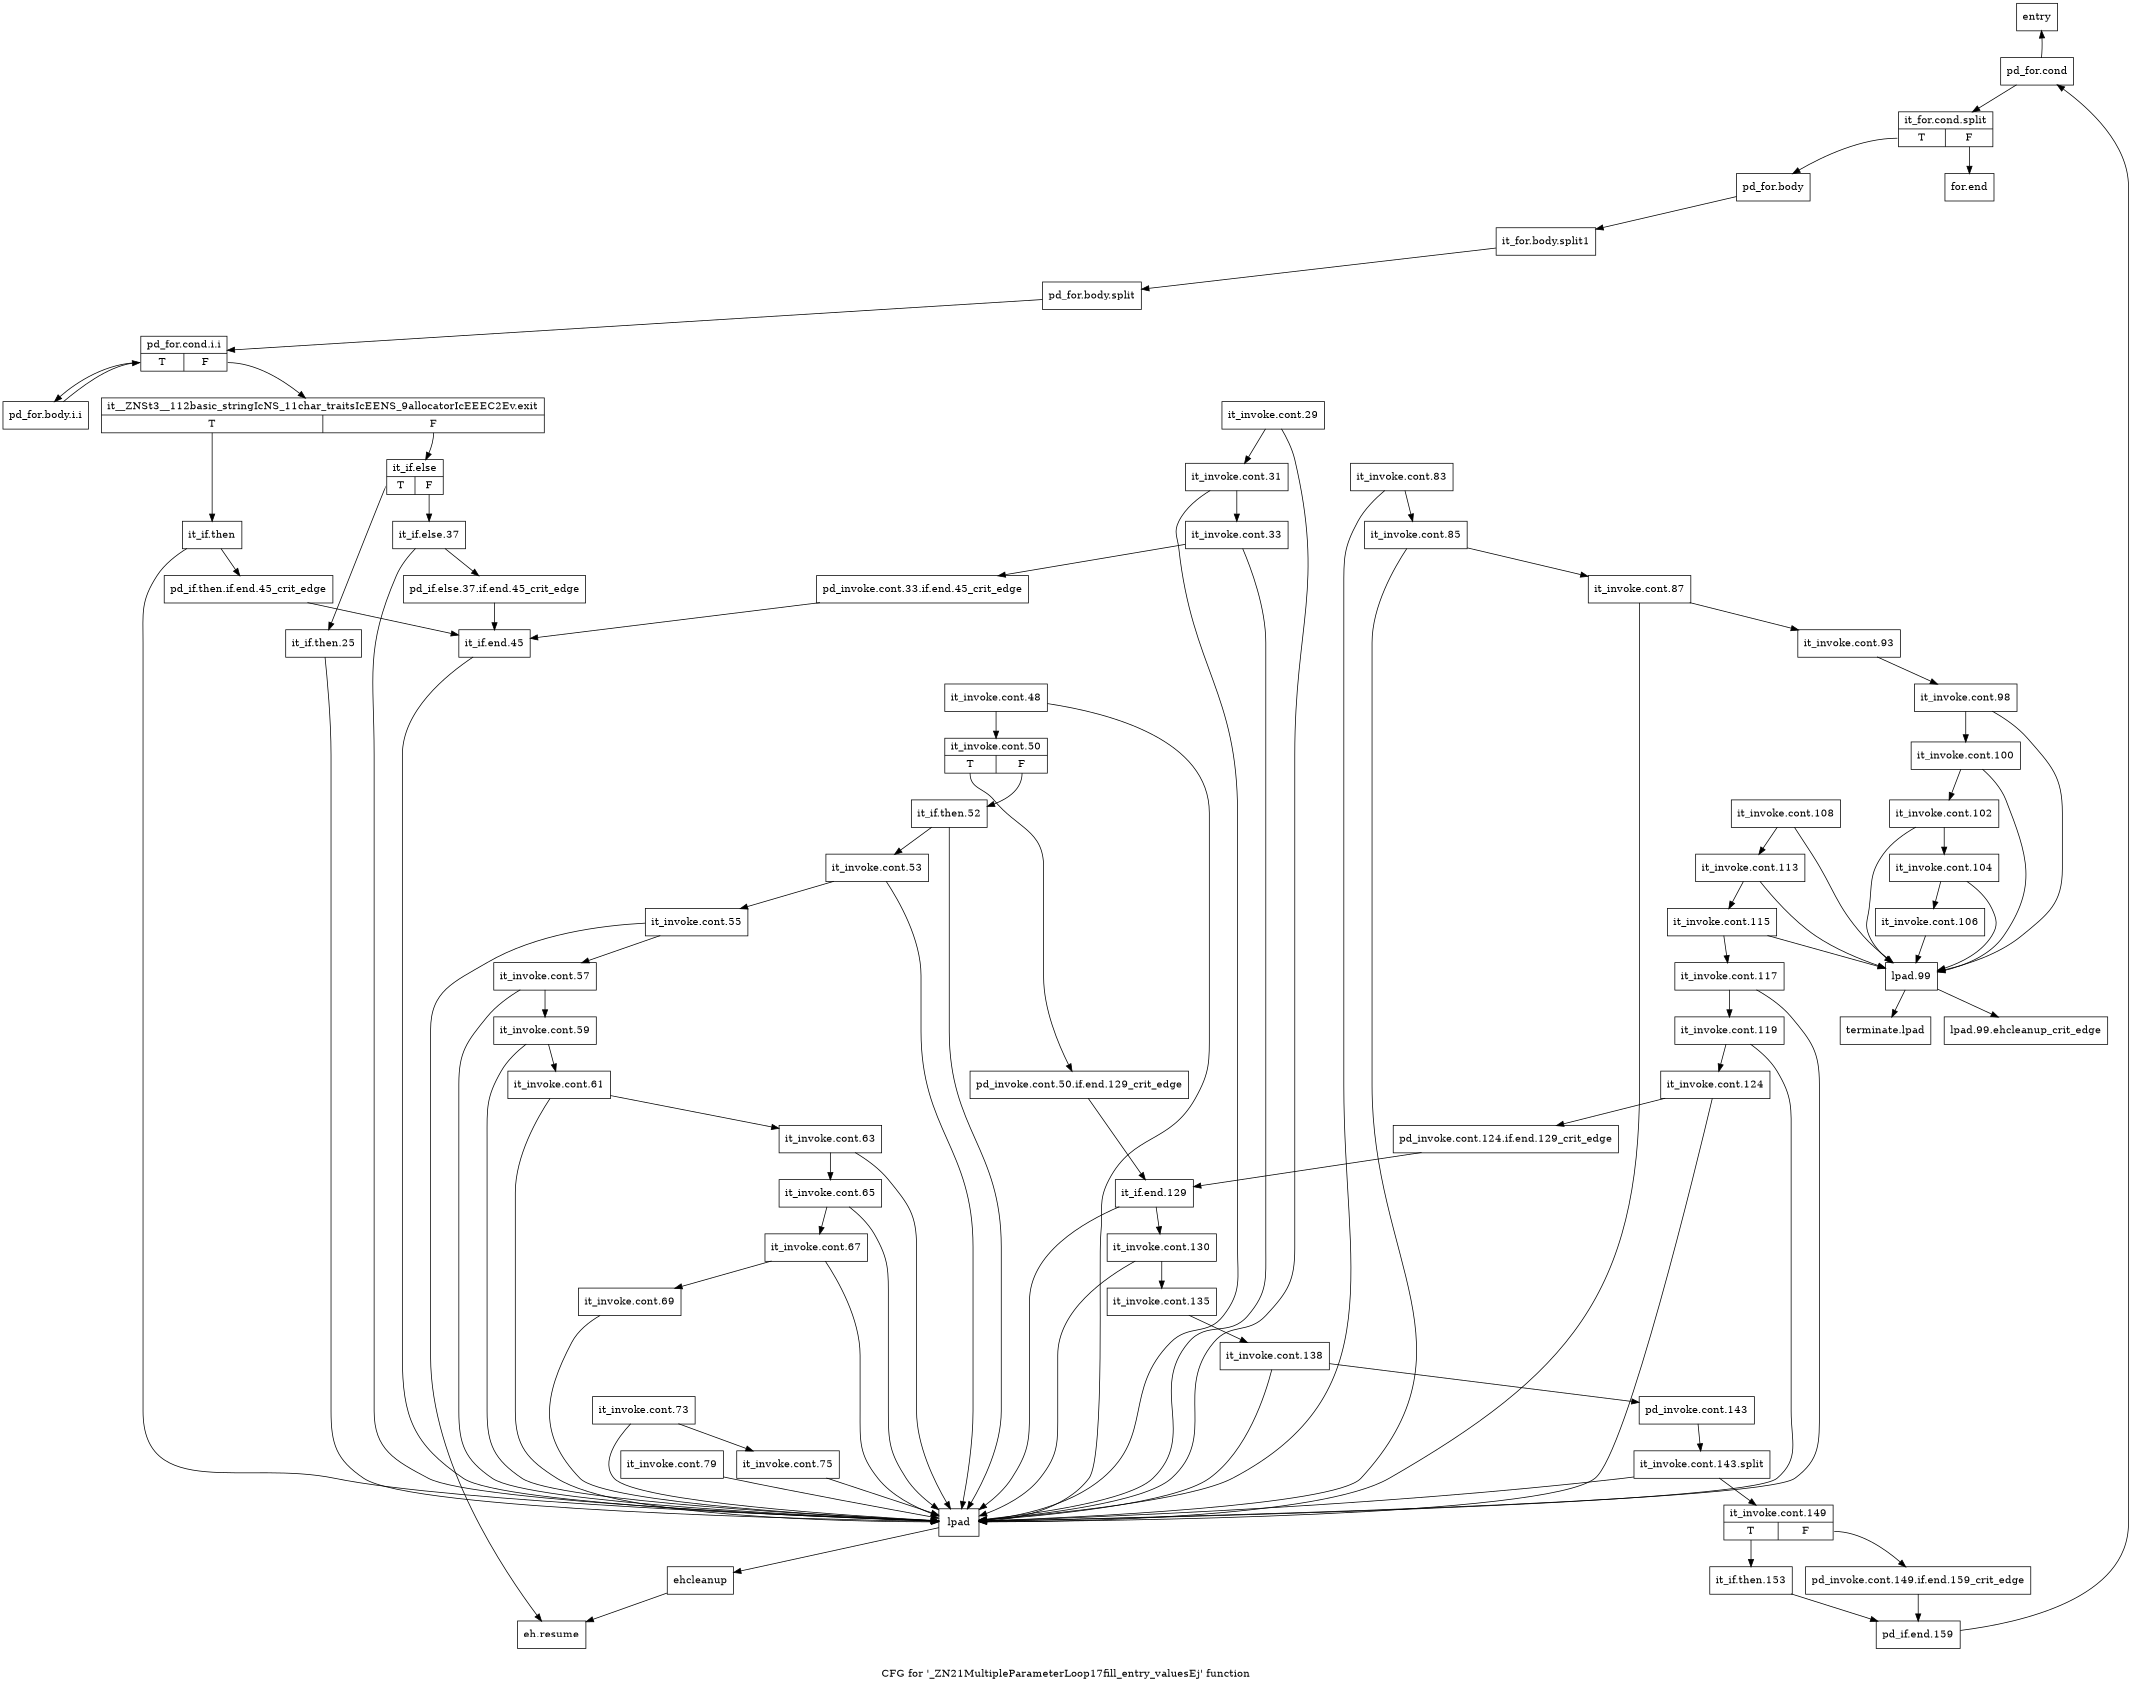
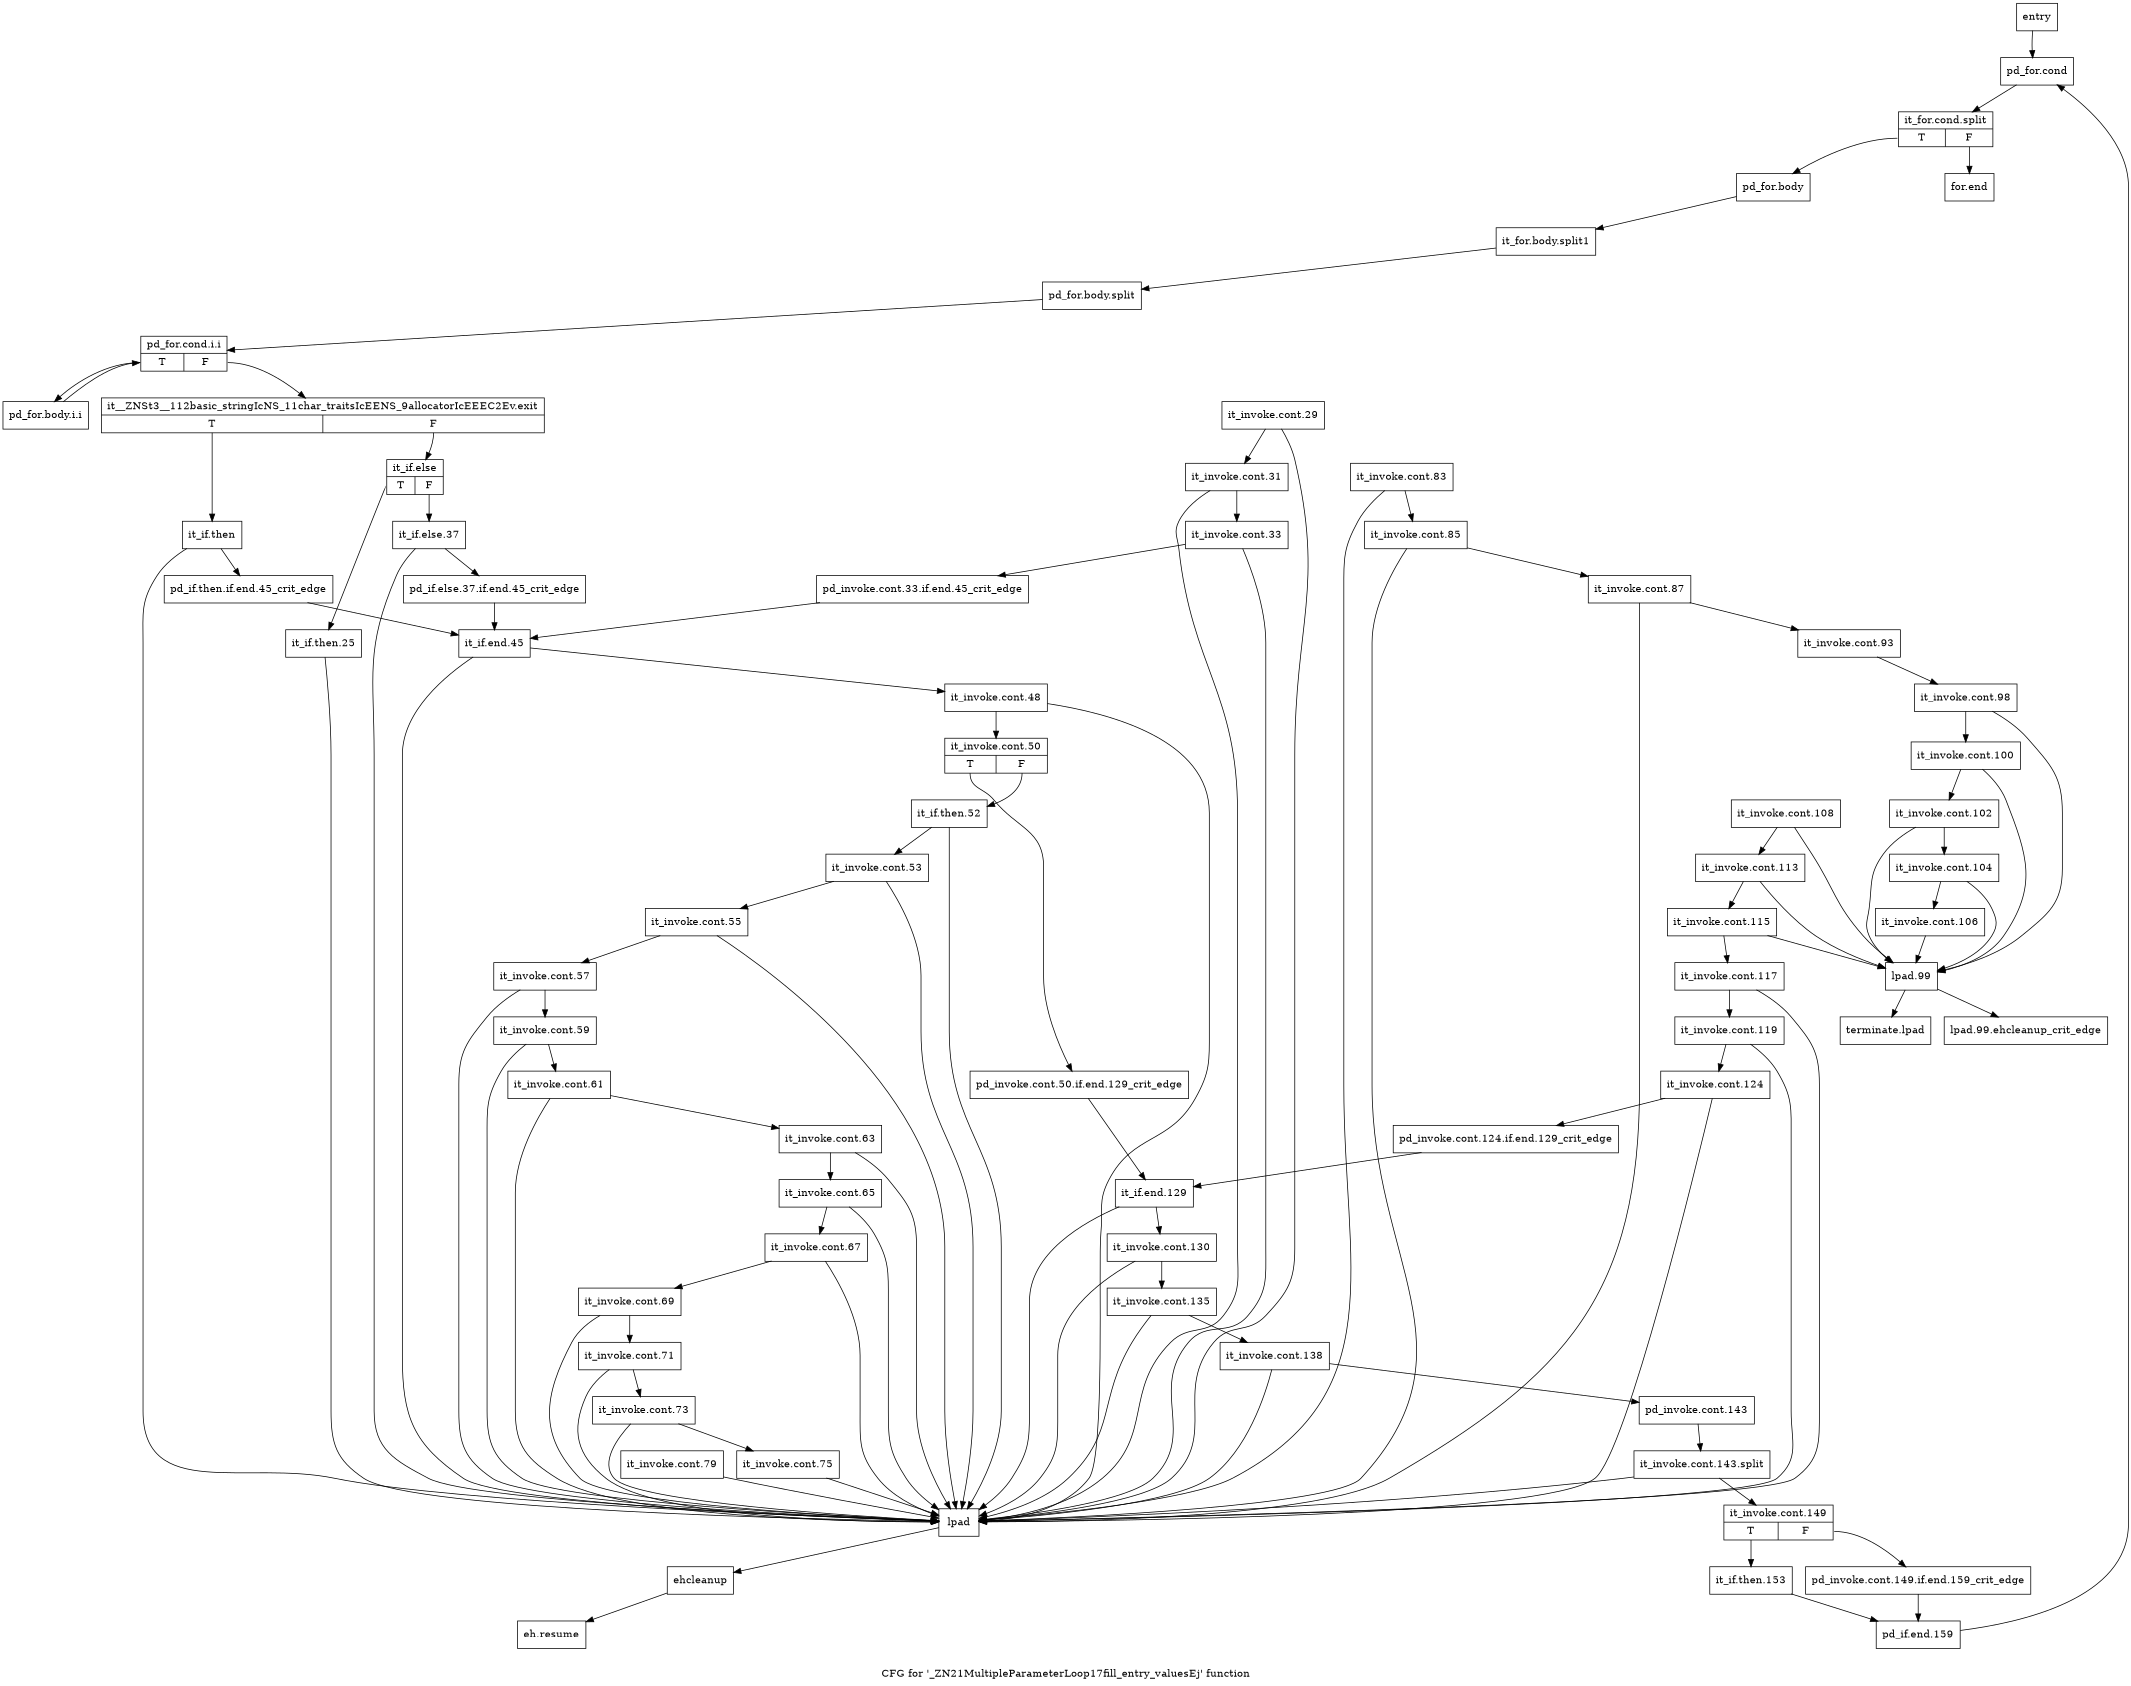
(2042, 48) -> (2032, 41)
none -> (734, 669)
(431, 1206) -> (931, 1176)
none -> (630, 1356)
none -> (1089, 1453)
